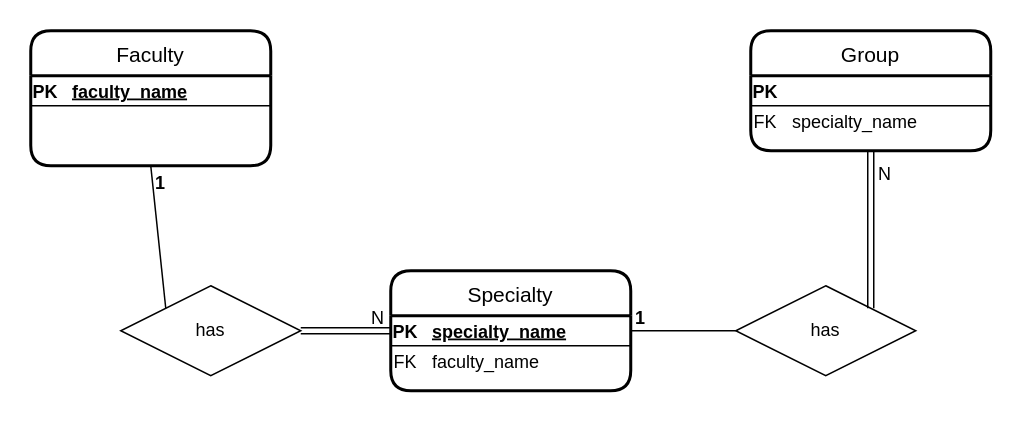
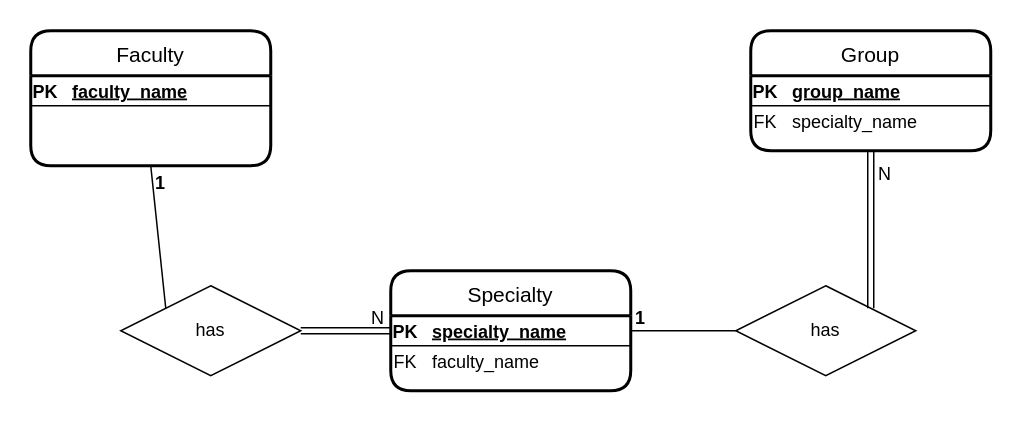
none -> (886, 91)
